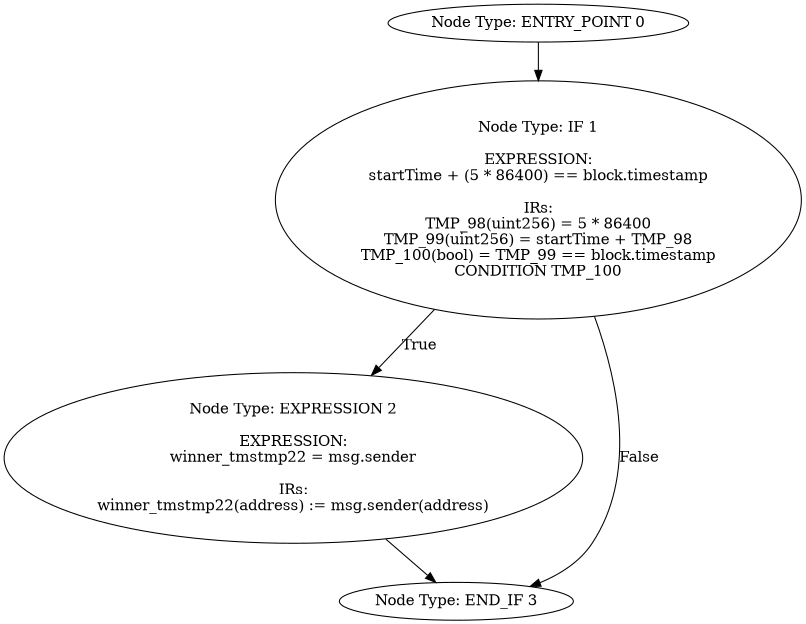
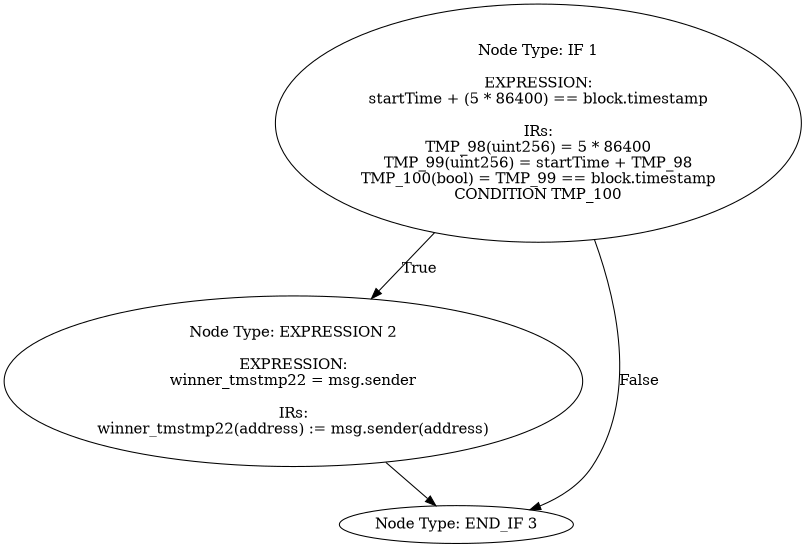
(538, 23) -> none
